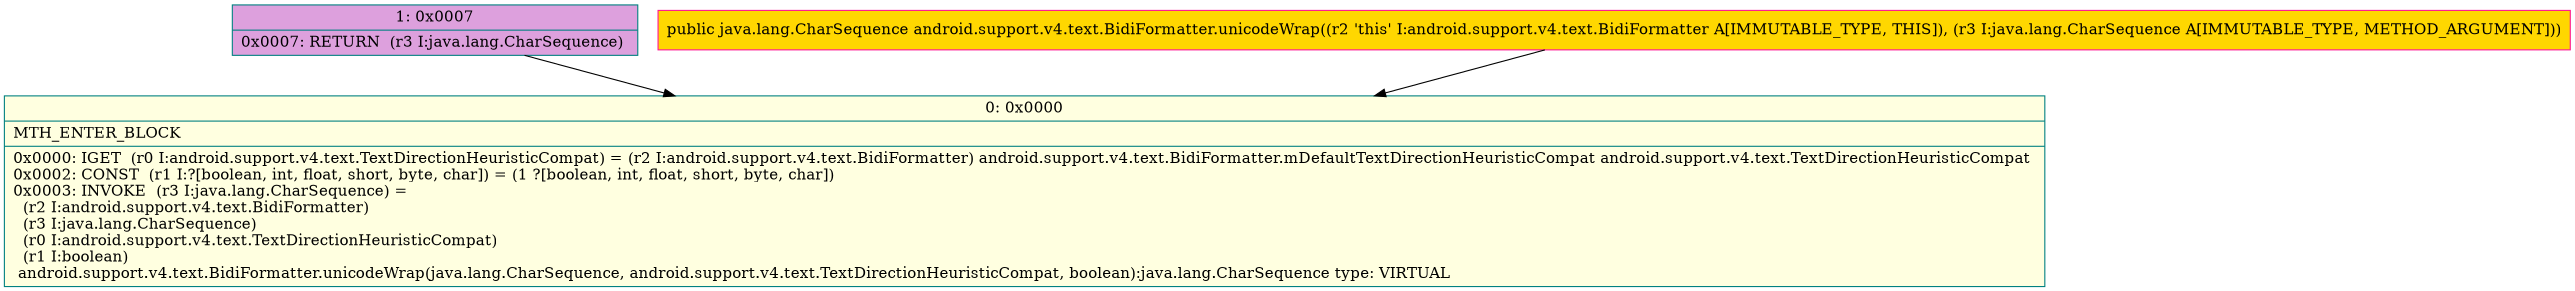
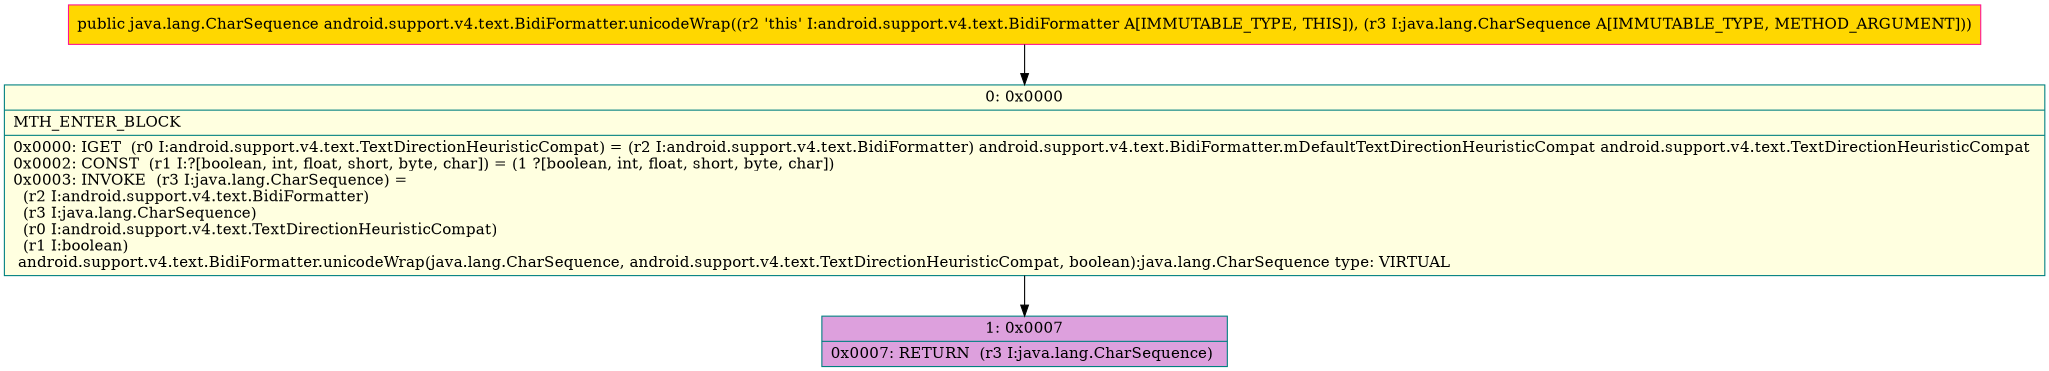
(594, 74) -> (1025, 290)
